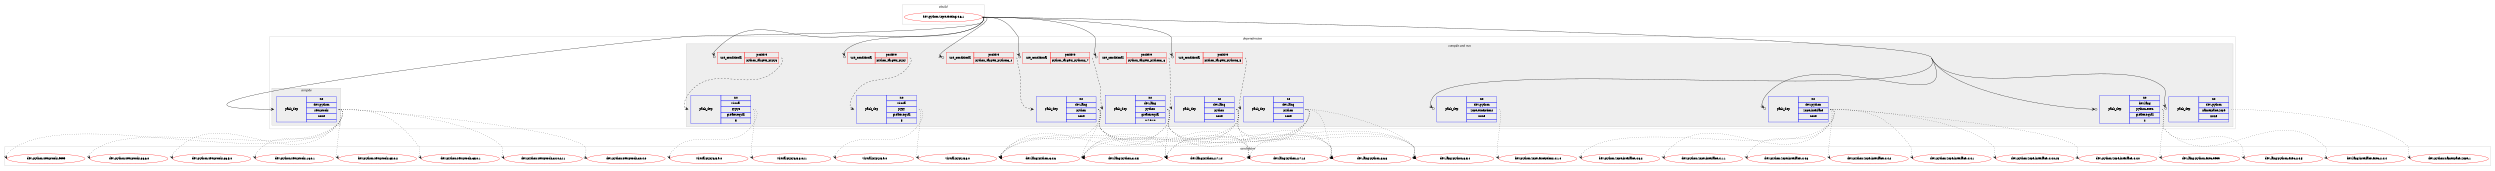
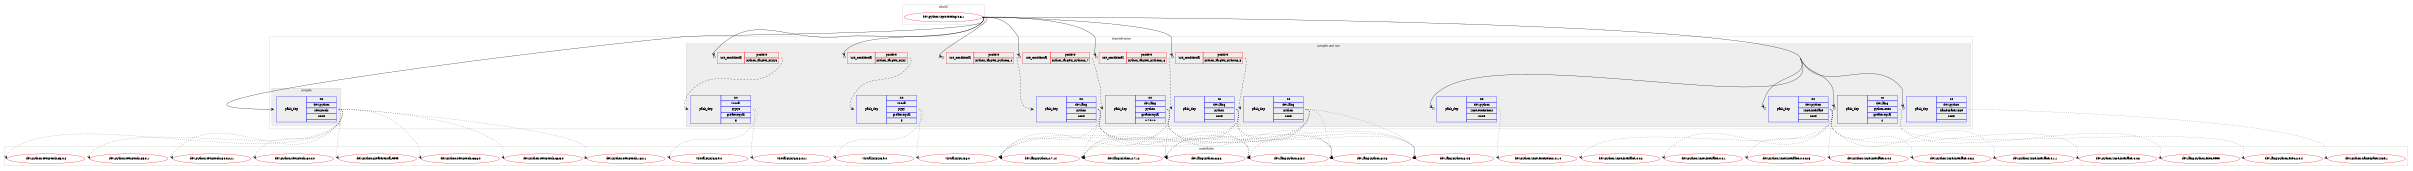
(46, 159) -> (378, 159)
(2284, 159) -> none
(2367, 159) -> (2284, 159)
